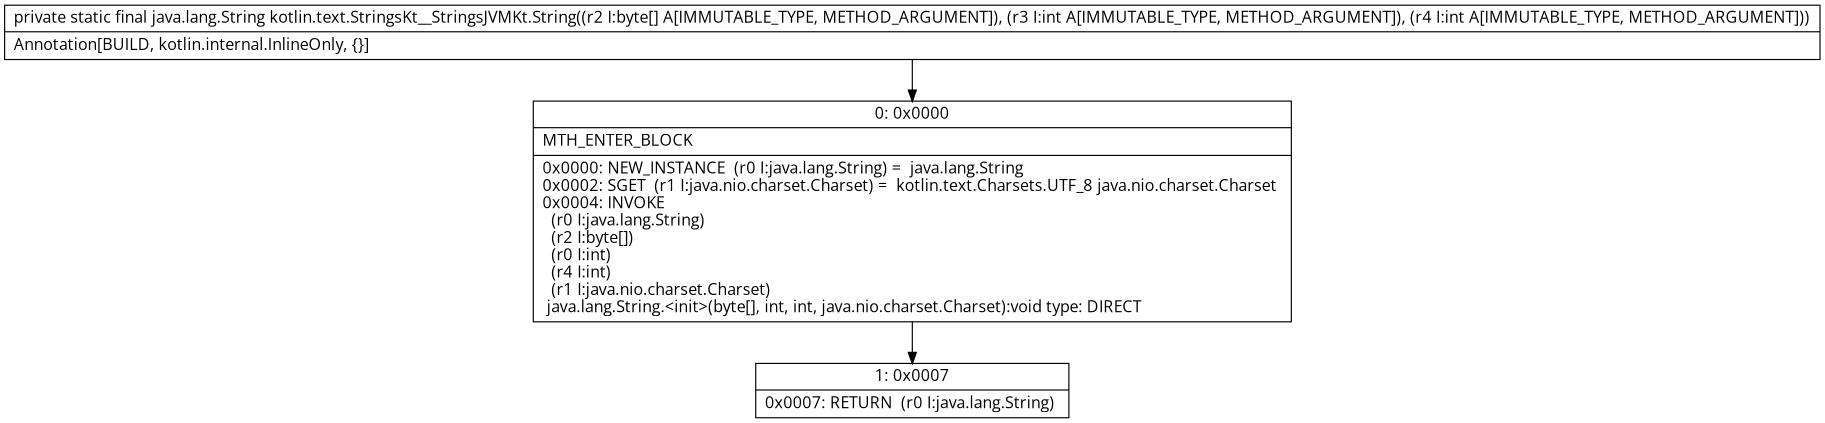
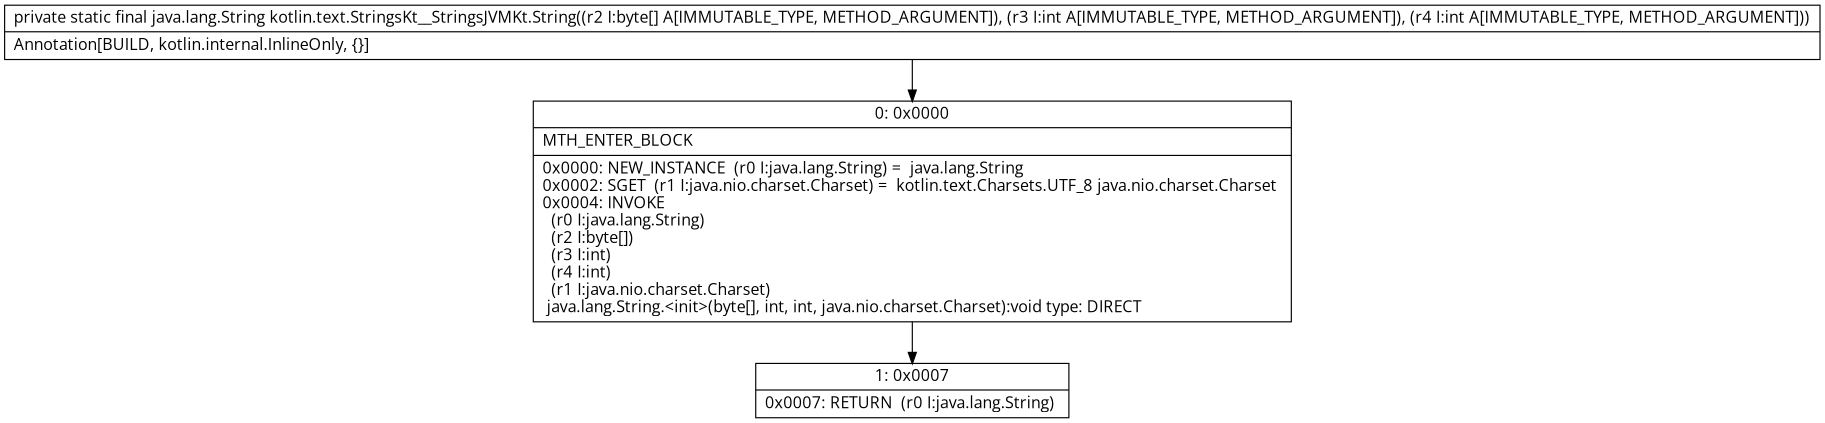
(577, 255) -> (577, 255)
